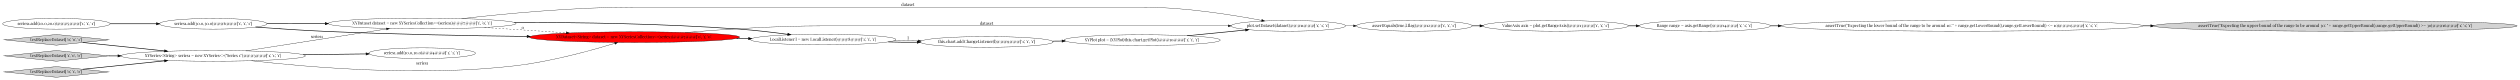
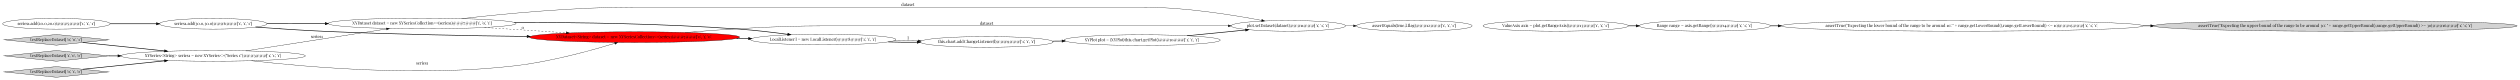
(1476, 26) -> none
(422, 53) -> none
